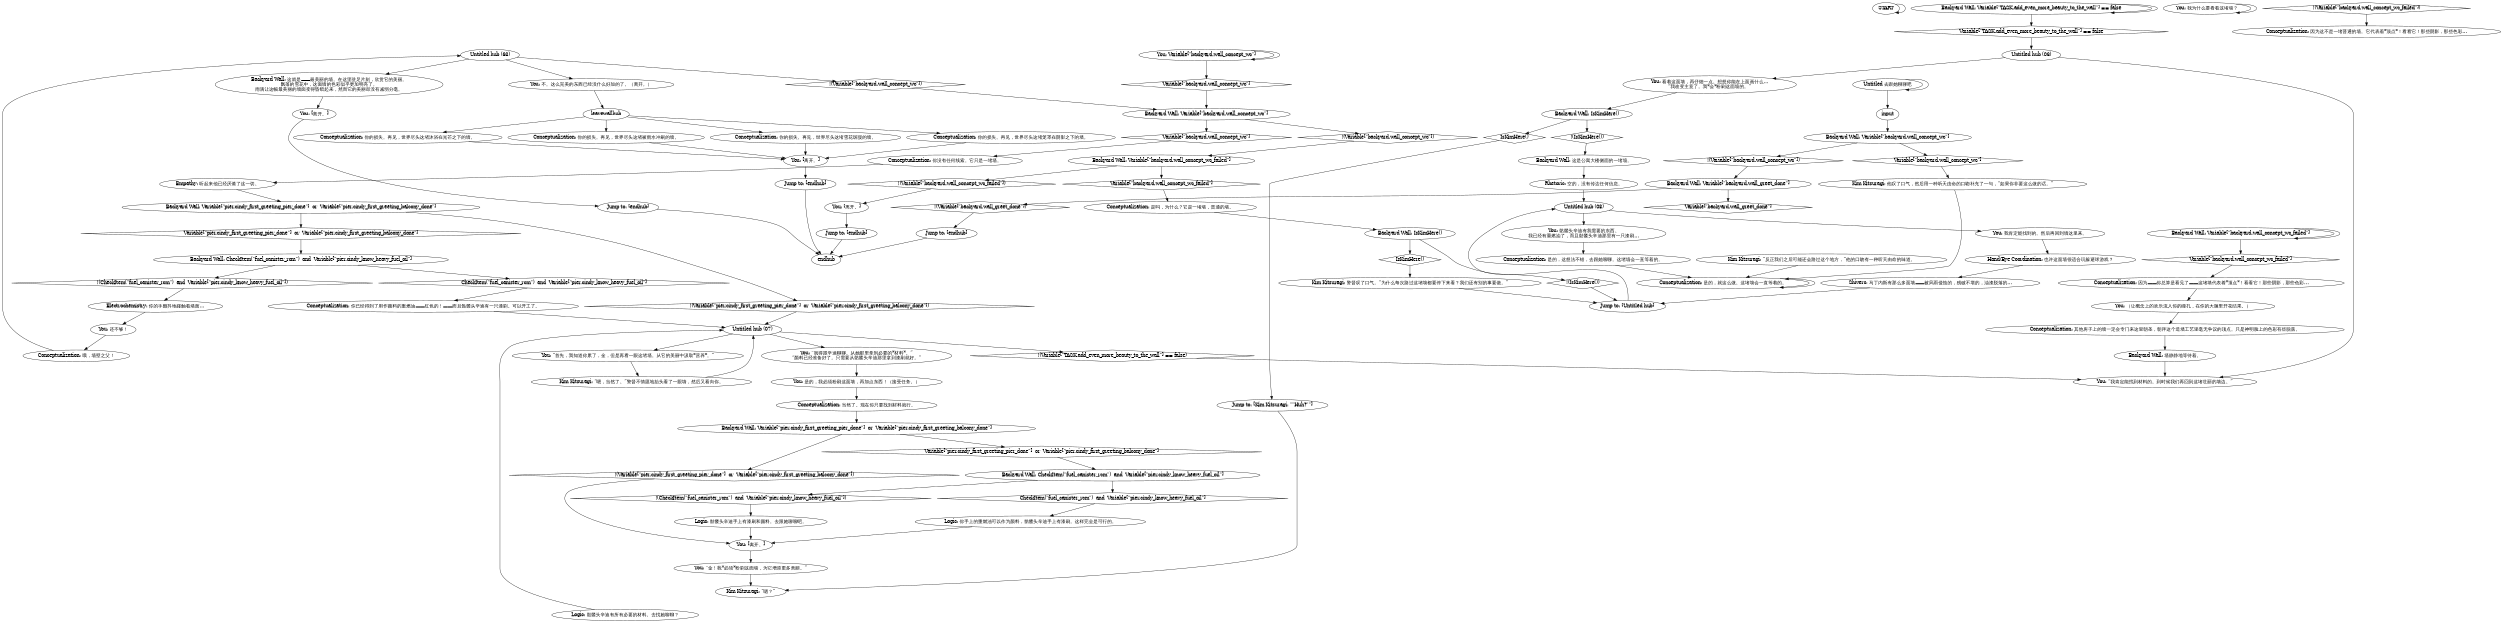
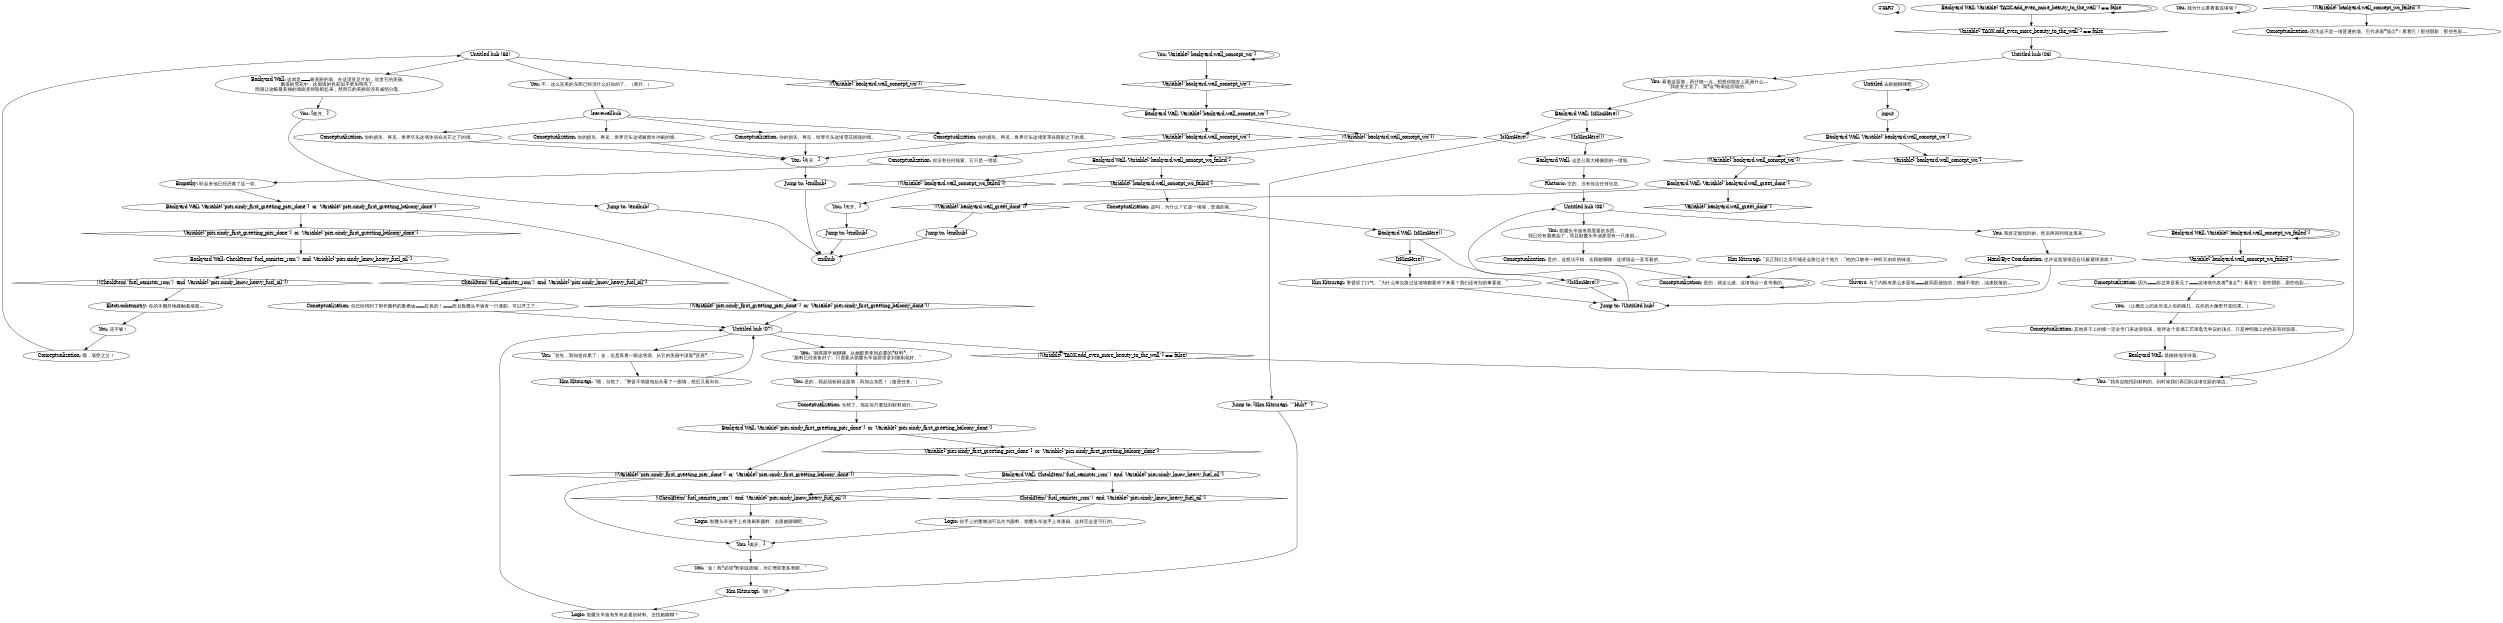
(1953, 184) -> none
(1767, 296) -> (1869, 302)
none -> (692, 603)
